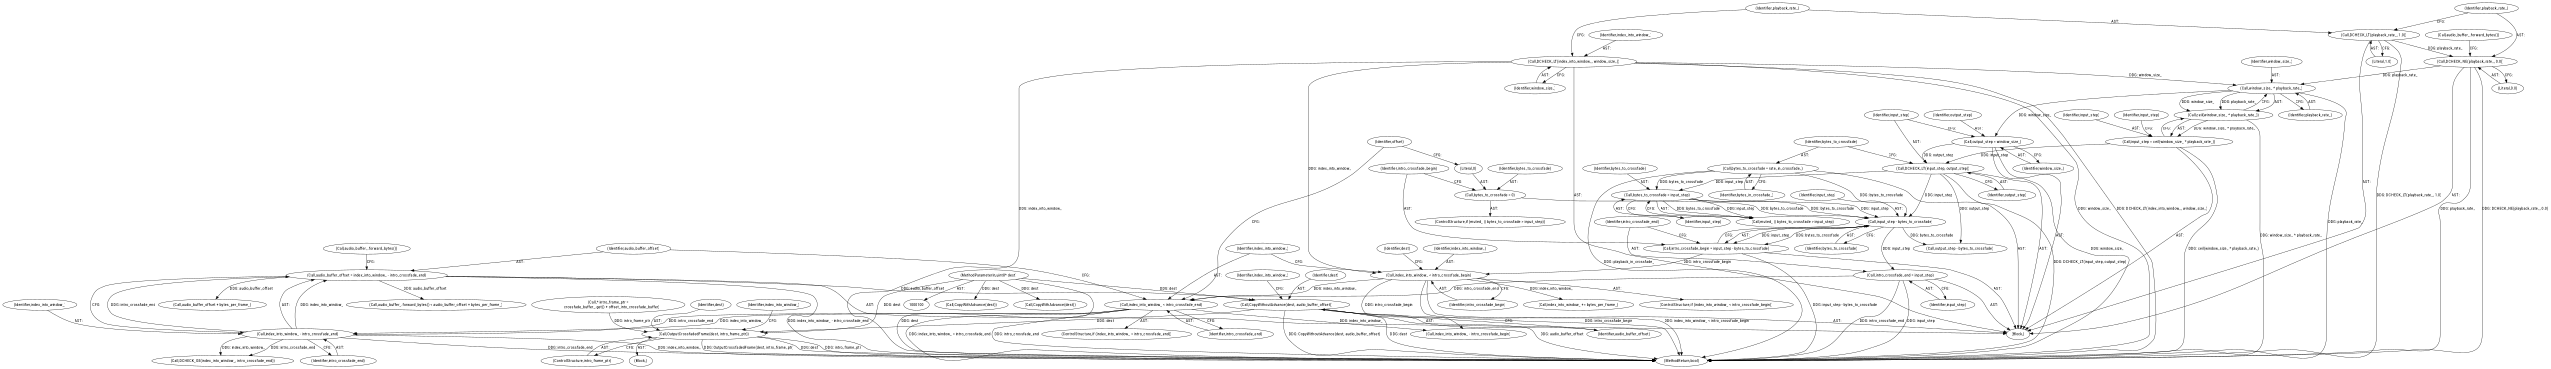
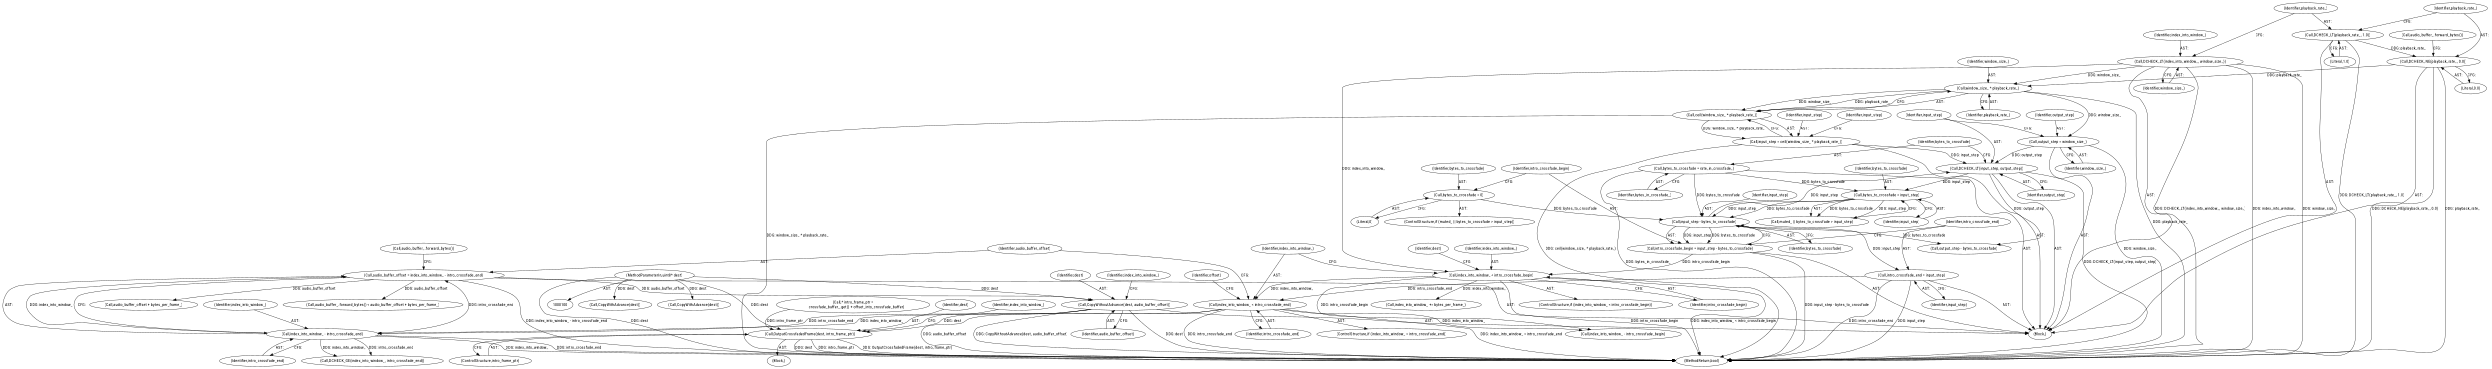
(1429, 155) -> (1410, 208)
(1923, 195) -> (1829, 183)
(1629, 262) -> (1648, 262)
